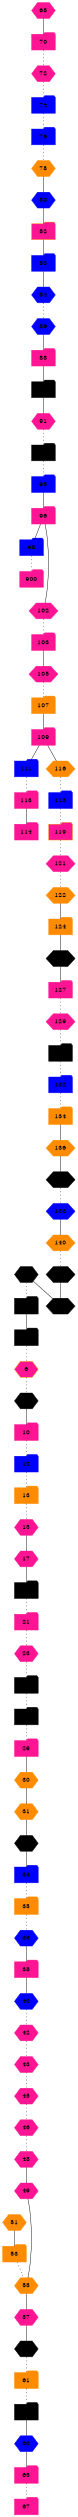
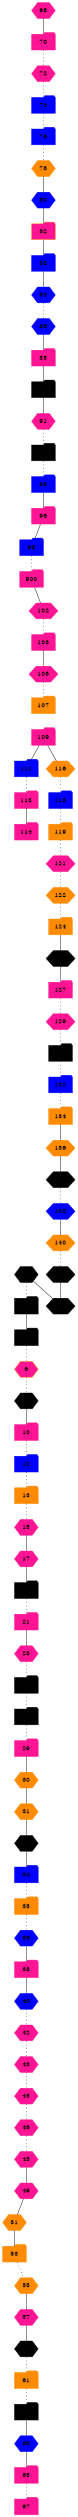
(49, 564) -> (38, 595)
(43, 722) -> none
(61, 832) -> (61, 832)
(61, 911) -> (61, 911)
(26, 1638) -> (26, 1638)
(32, 2238) -> (20, 2207)
